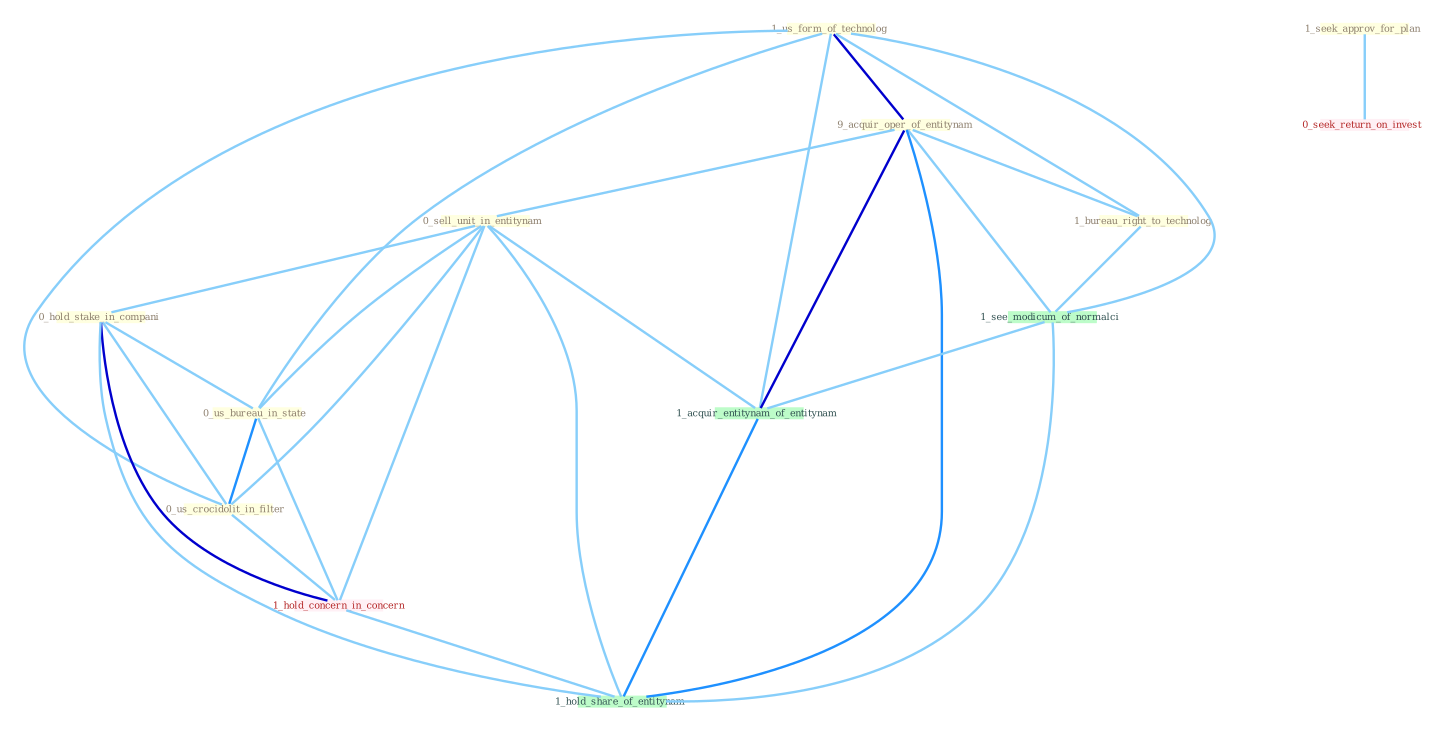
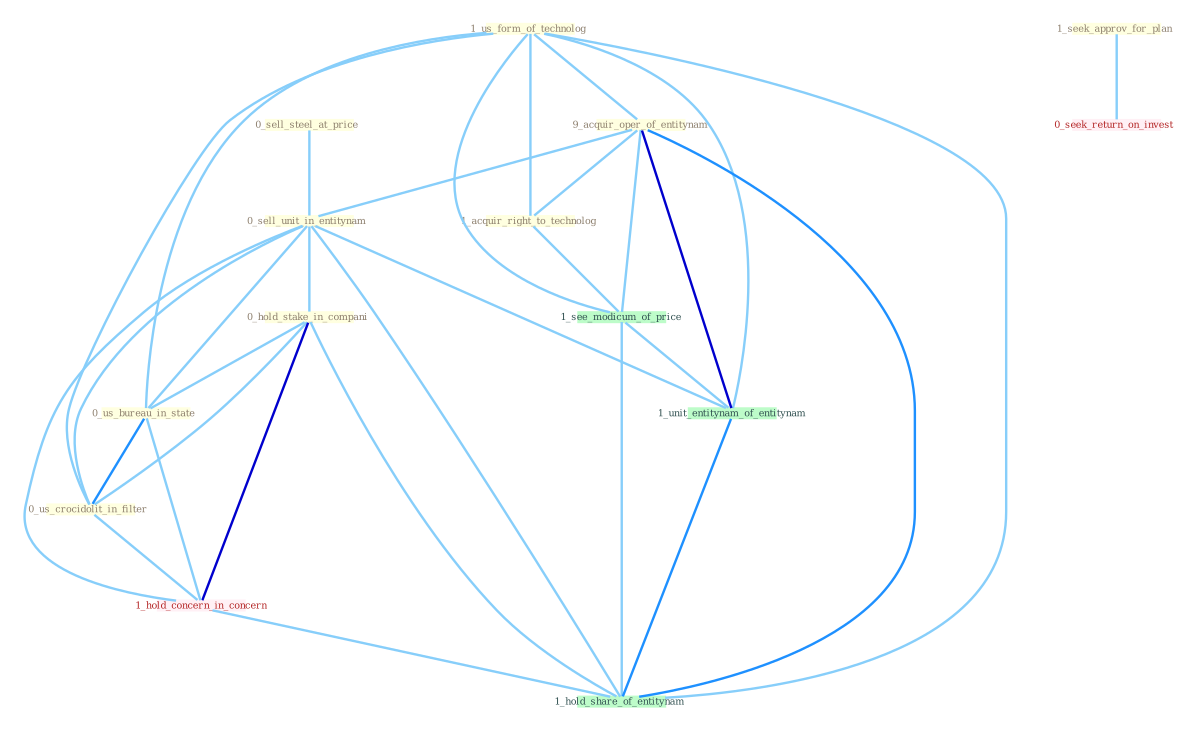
(869, 77) -> (586, 77)
none -> (309, 125)
(1144, 221) -> (530, 221)
(1052, 317) -> (622, 317)
none -> (1006, 320)
(759, 413) -> (732, 413)
